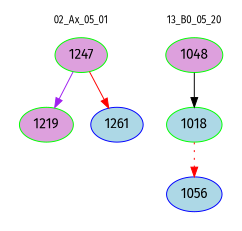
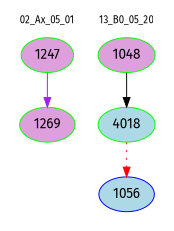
(46, 125) -> (47, 125)
(117, 125) -> none
(194, 125) -> (127, 125)
